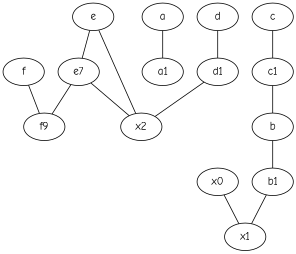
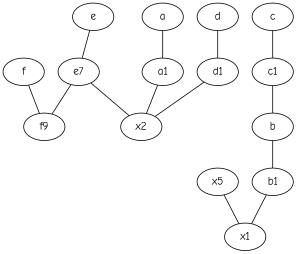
(117, 72) -> (152, 99)
(218, 182) -> (218, 182)
